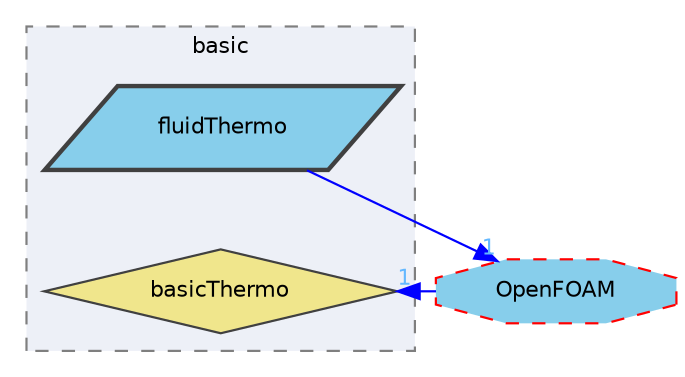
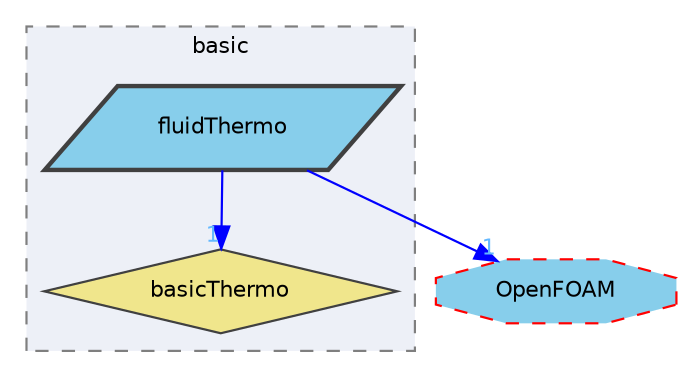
(428, 291) -> (222, 198)
